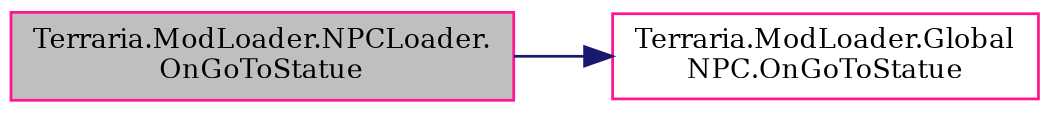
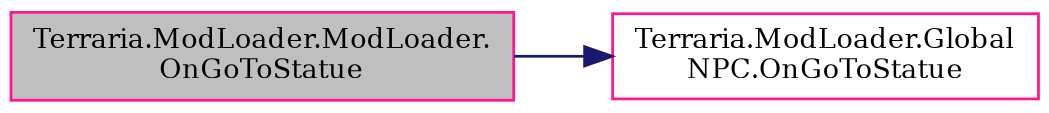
(262, 56) -> (262, 56)
